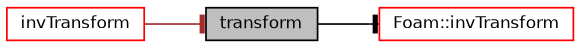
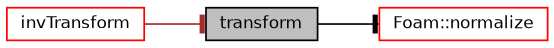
(476, 24) -> (464, 24)
